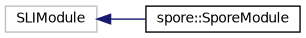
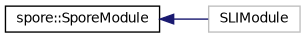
(128, 19) -> (191, 19)
